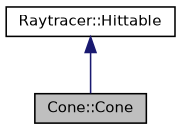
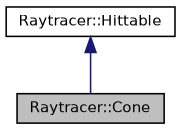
(91, 108) -> (91, 108)
